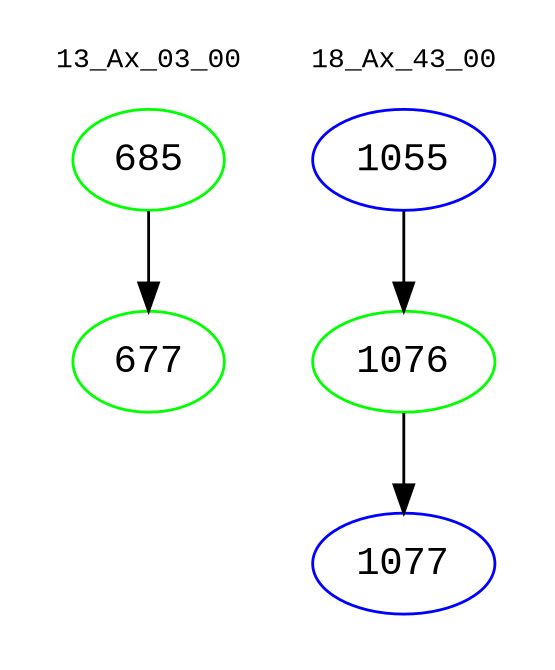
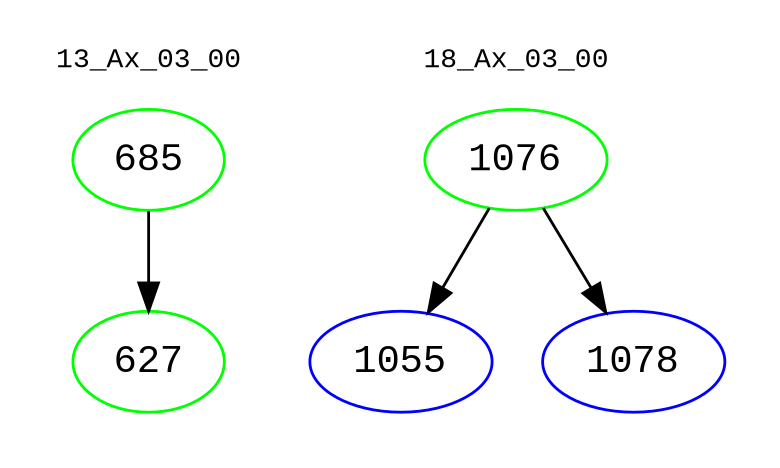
(405, 60) -> (517, 60)
(404, 247) -> (466, 248)
(149, 362) -> (149, 362)
(404, 564) -> (634, 362)
